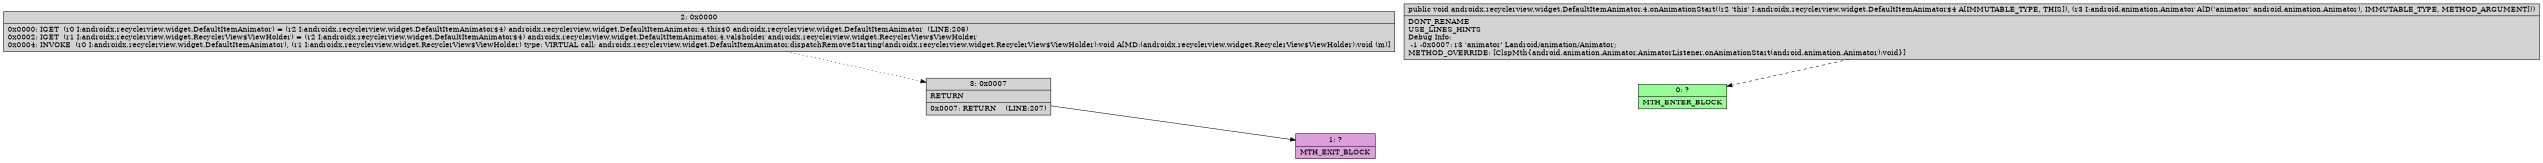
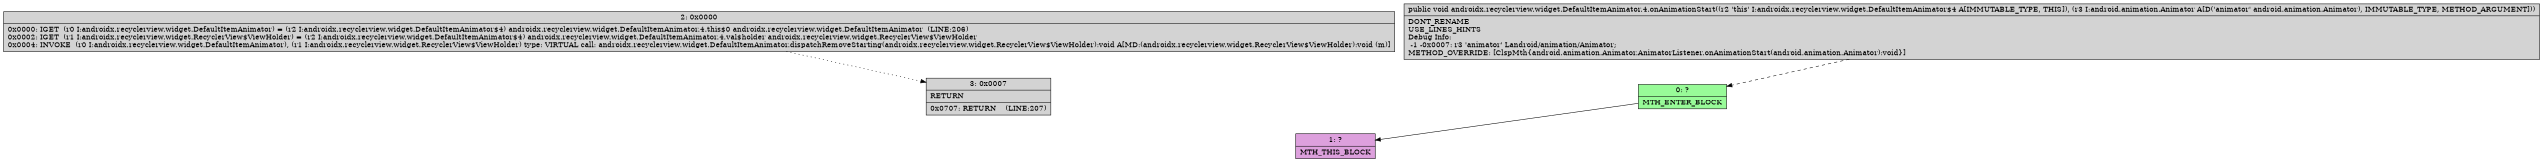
(989, 109) -> (989, 109)
(1171, 123) -> (1509, 121)
(1335, 152) -> (1335, 152)
